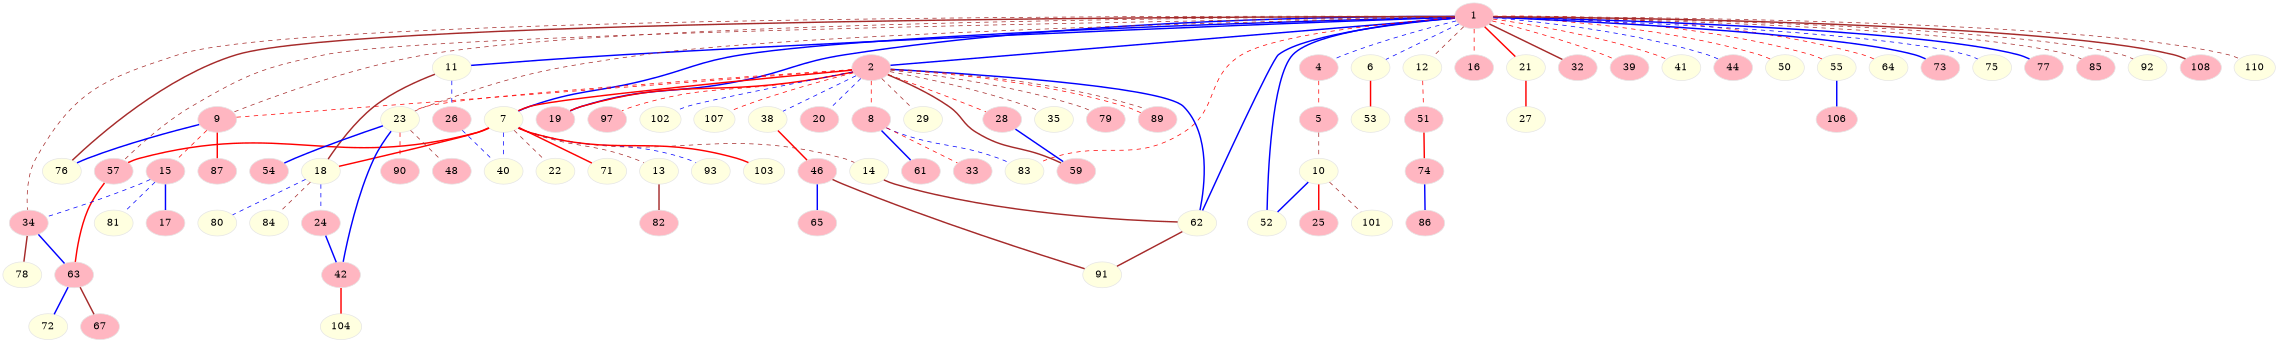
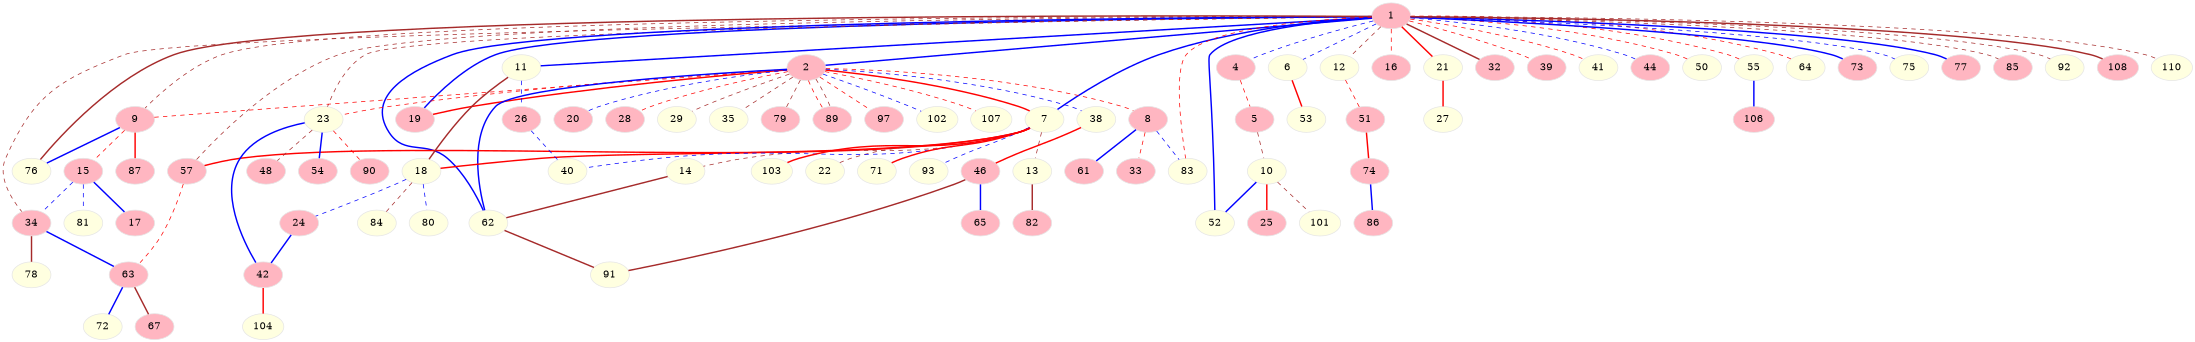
(1076, 171) -> none
(84, 220) -> (166, 227)
